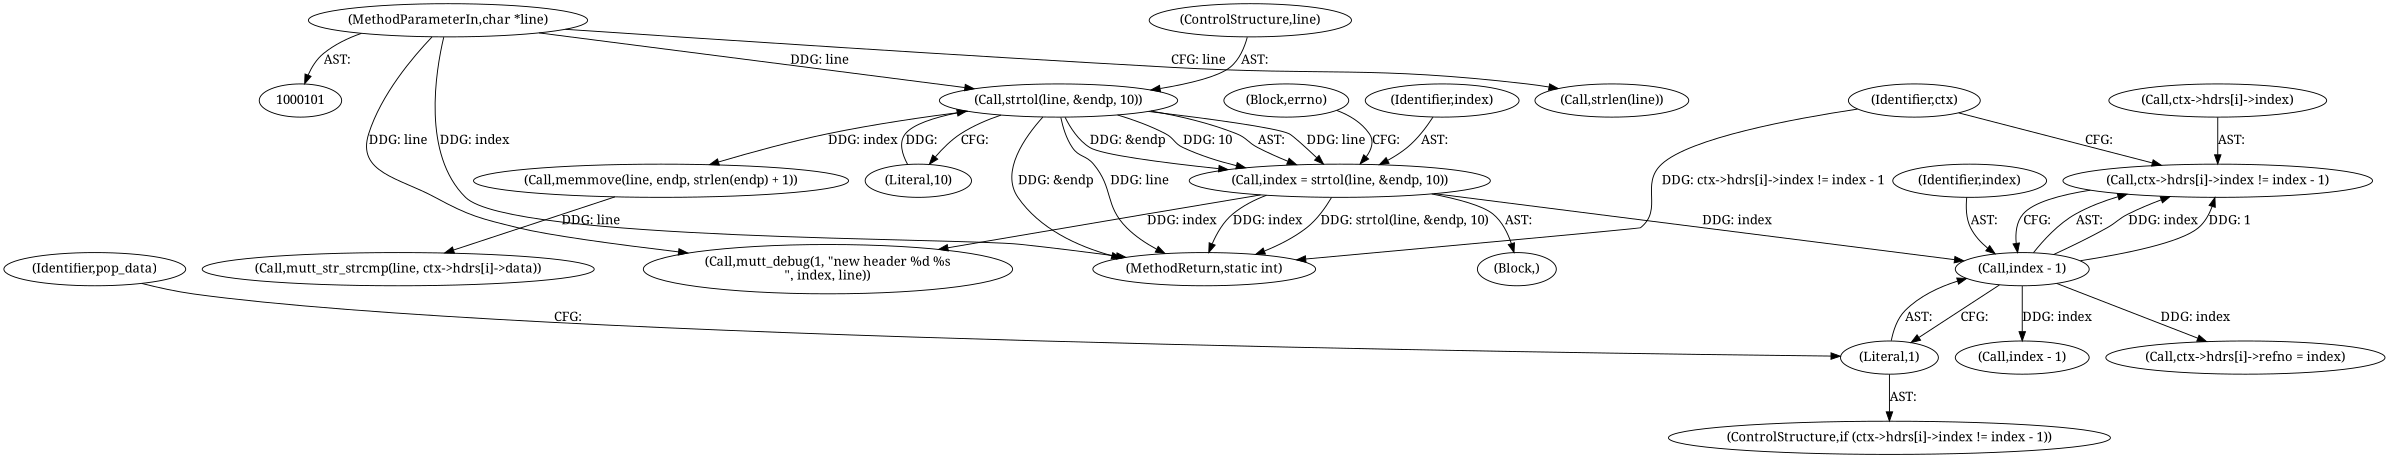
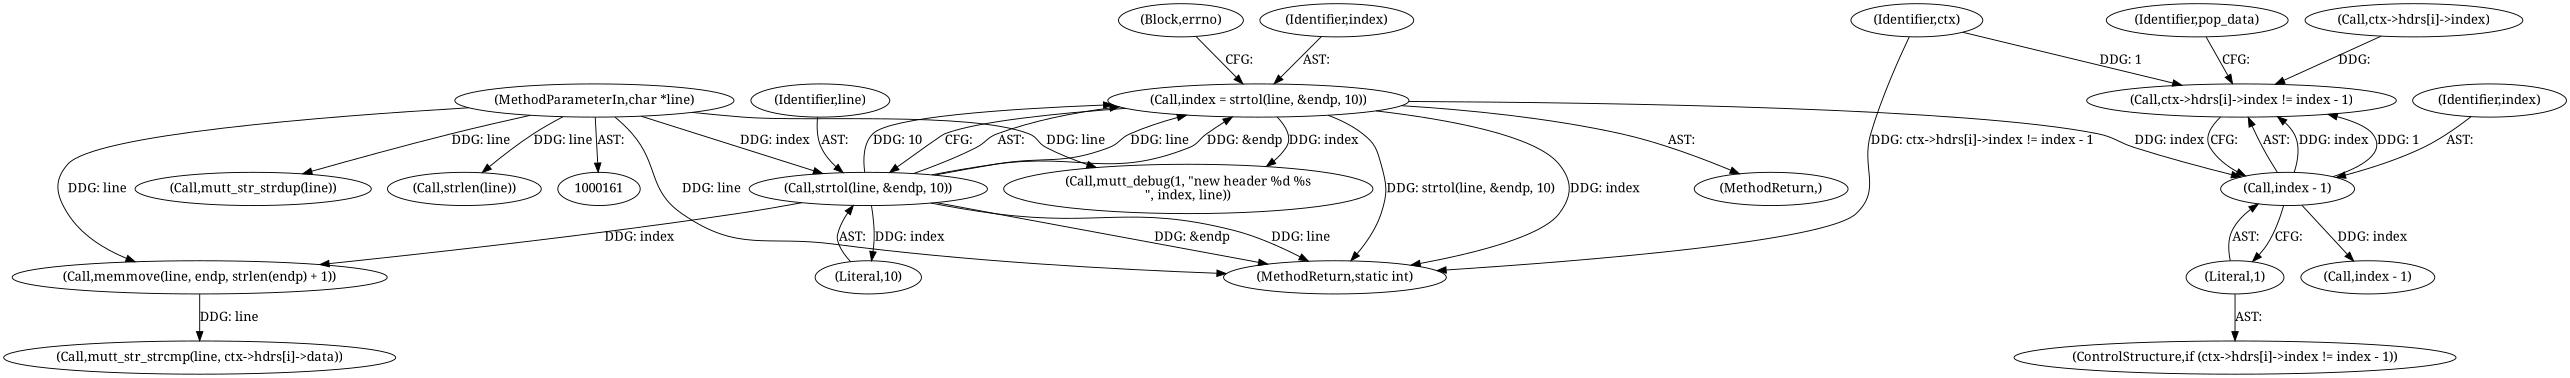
(1250, 20) -> (820, 101)
(820, 60) -> (775, 141)
(1199, 60) -> (563, 141)
(300, 101) -> (599, 189)
none -> (1006, 120)
none -> (202, 131)
(475, 141) -> (712, 189)
(923, 141) -> (854, 237)
(976, 141) -> (910, 237)
(2101, 141) -> (2121, 60)
(2233, 141) -> (2356, 60)
none -> (253, 189)
(1517, 269) -> (1771, 189)
(985, 339) -> (2217, 56)
(2245, 358) -> none
